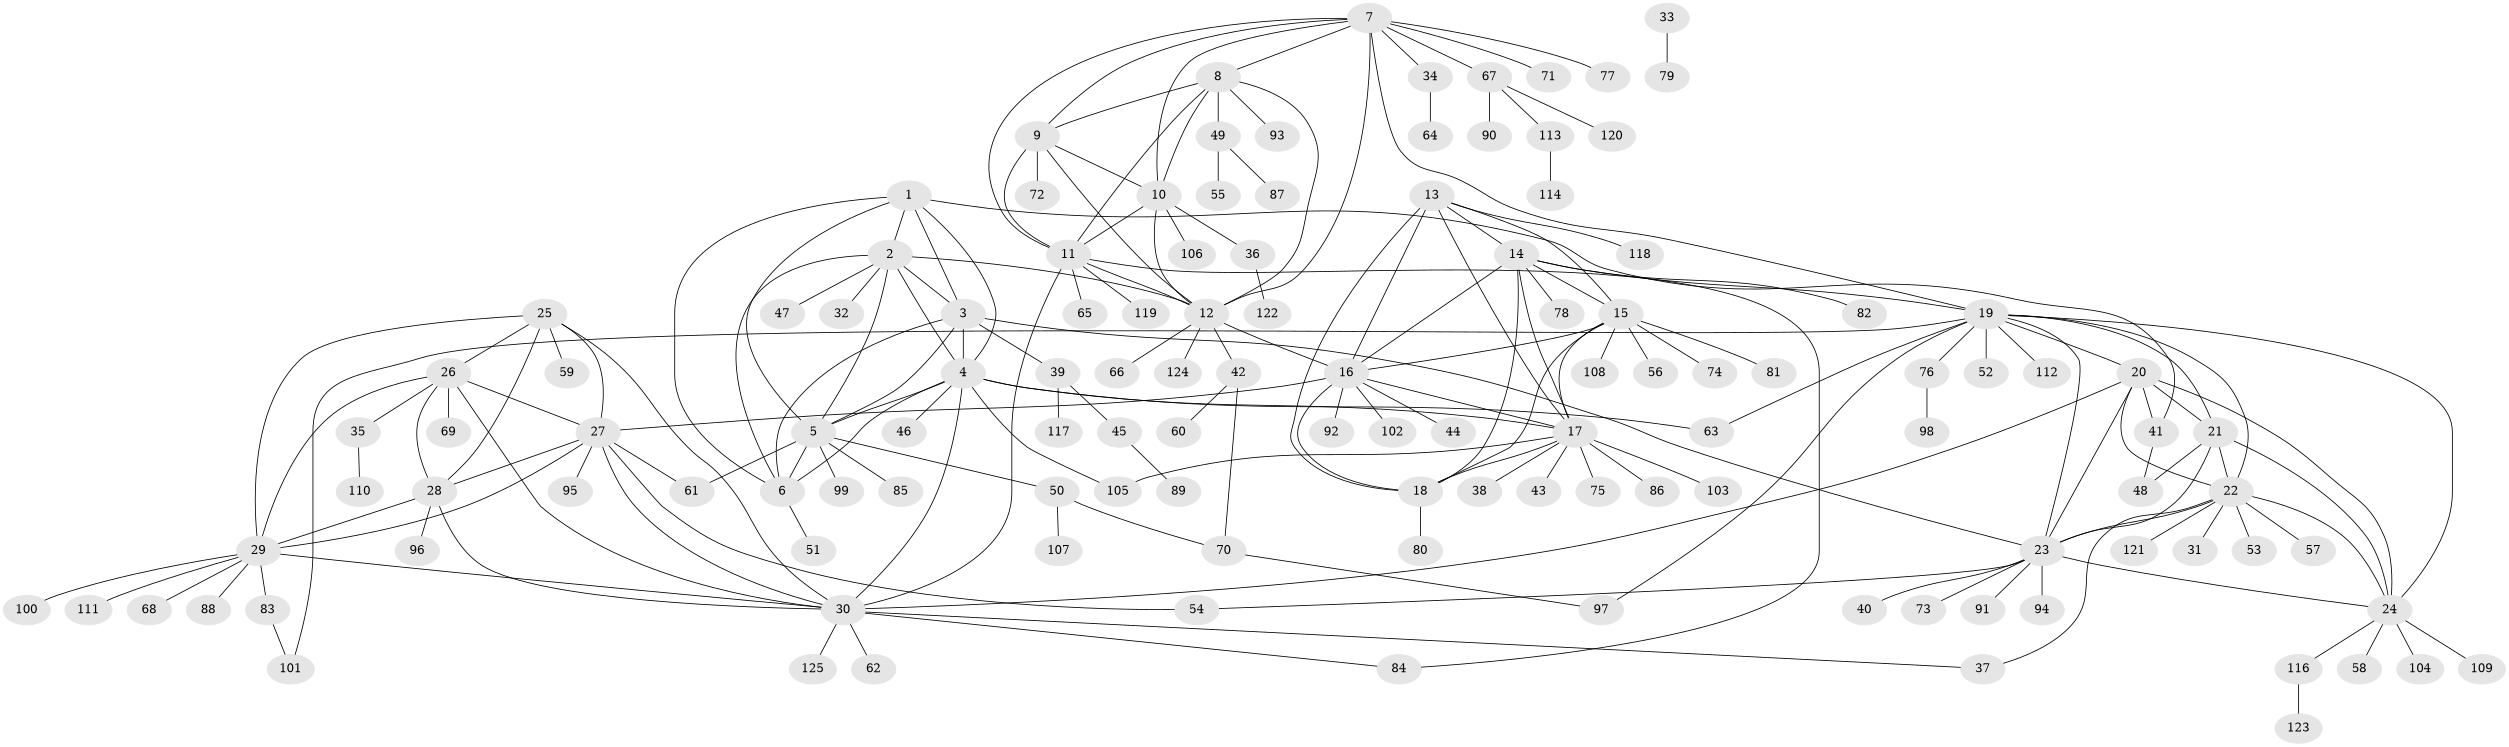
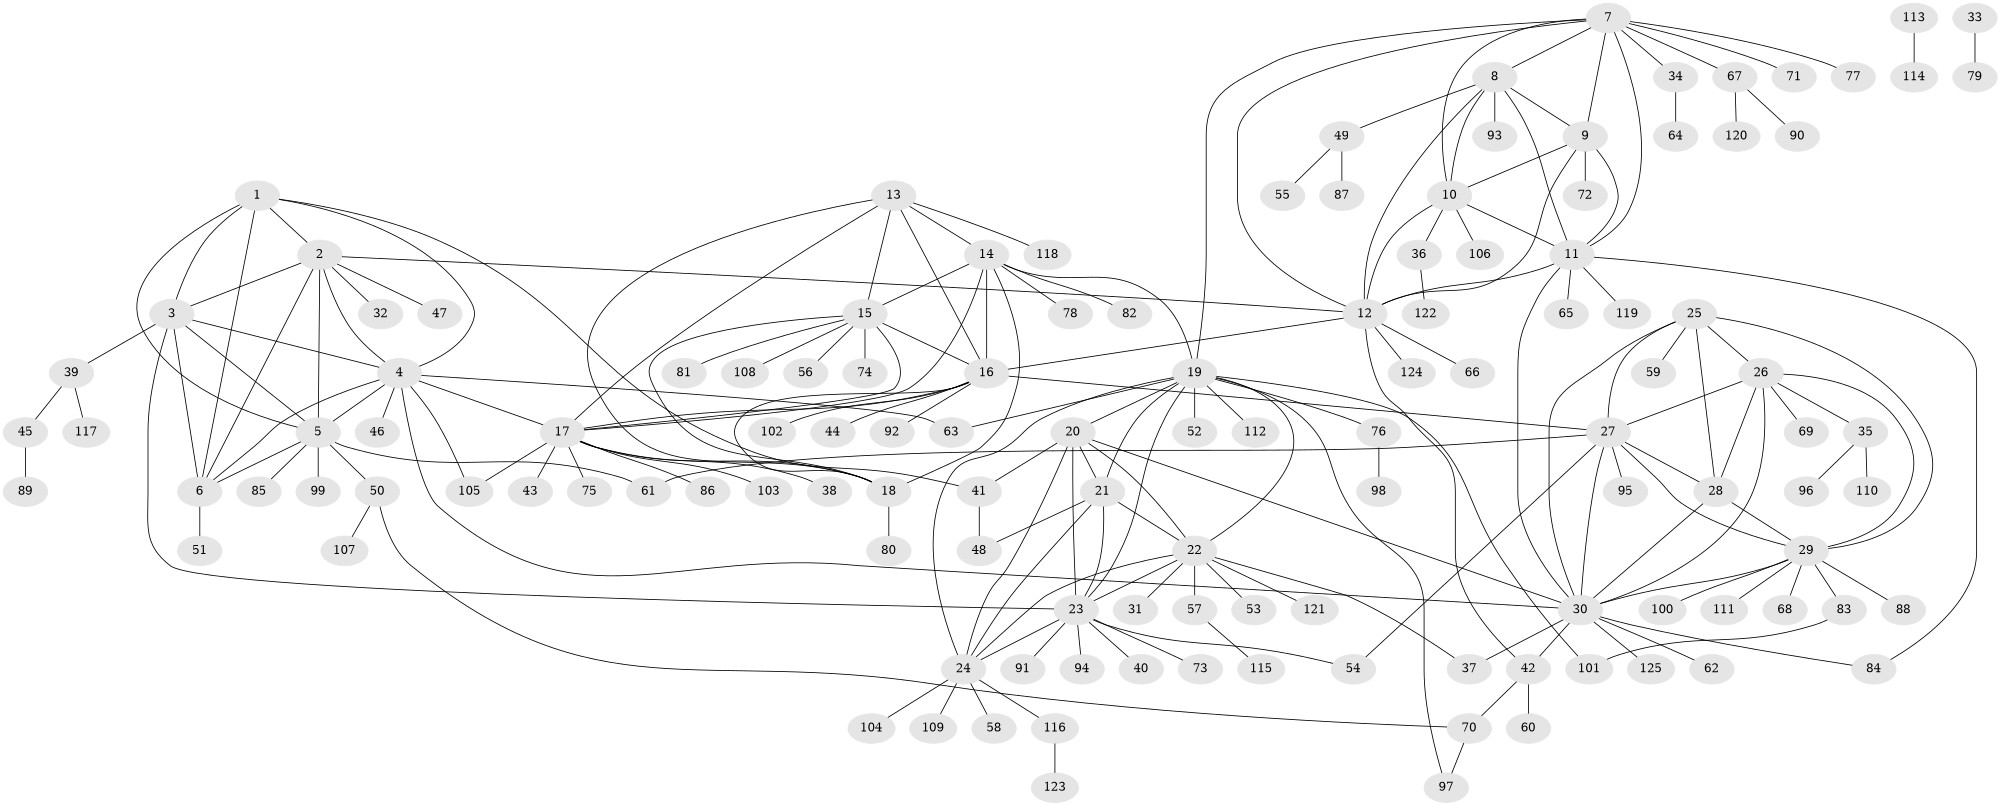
(1520, 107) -> none
(425, 524) -> (1836, 462)
none -> (1554, 640)
none -> (1261, 669)
